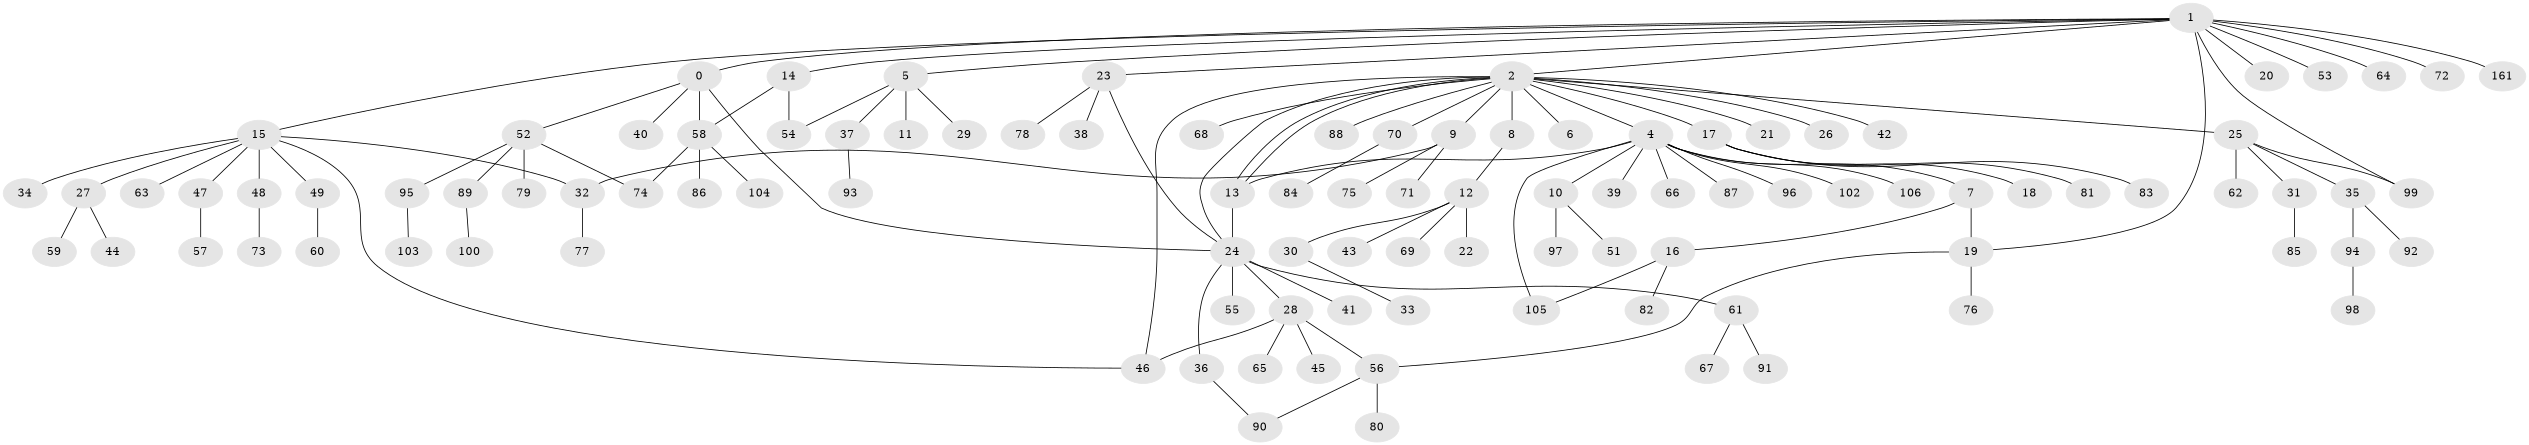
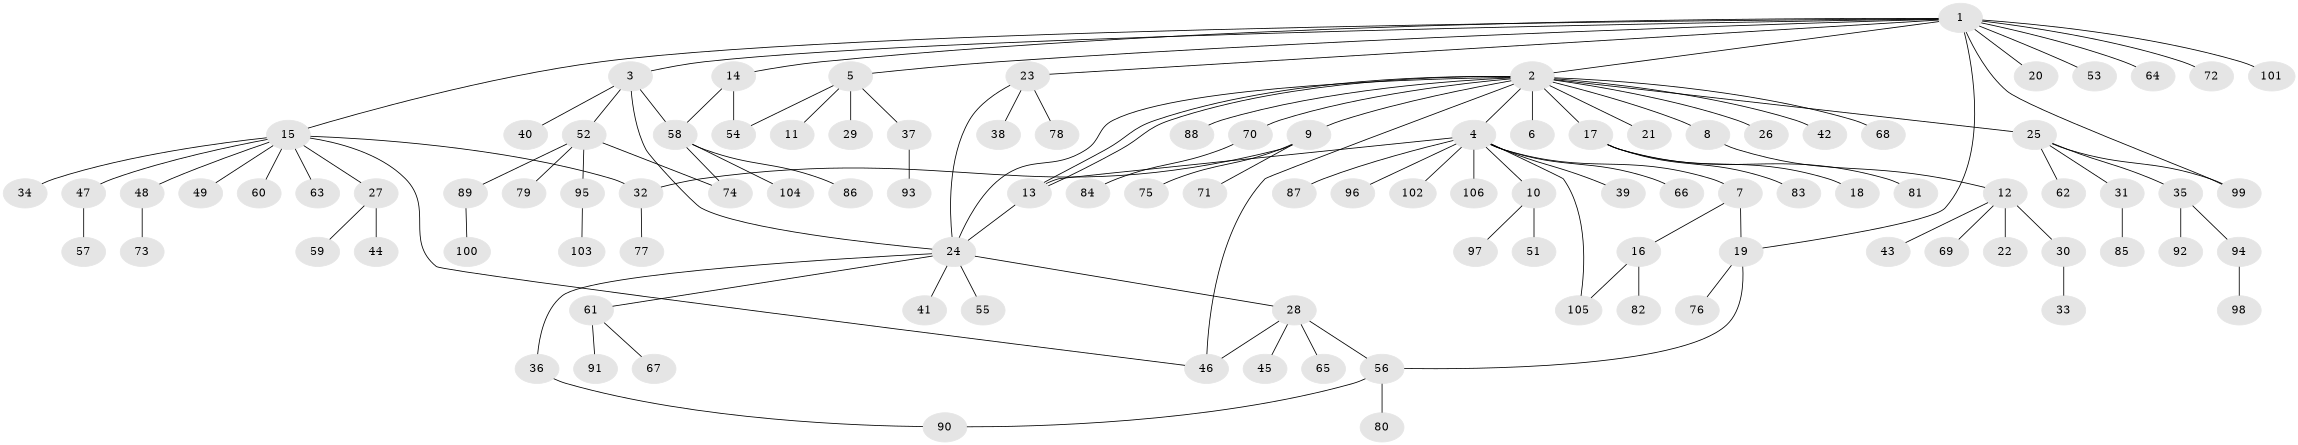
(700, 76) -> (630, 76)
(2502, 76) -> (2272, 76)
(318, 223) -> (274, 164)
